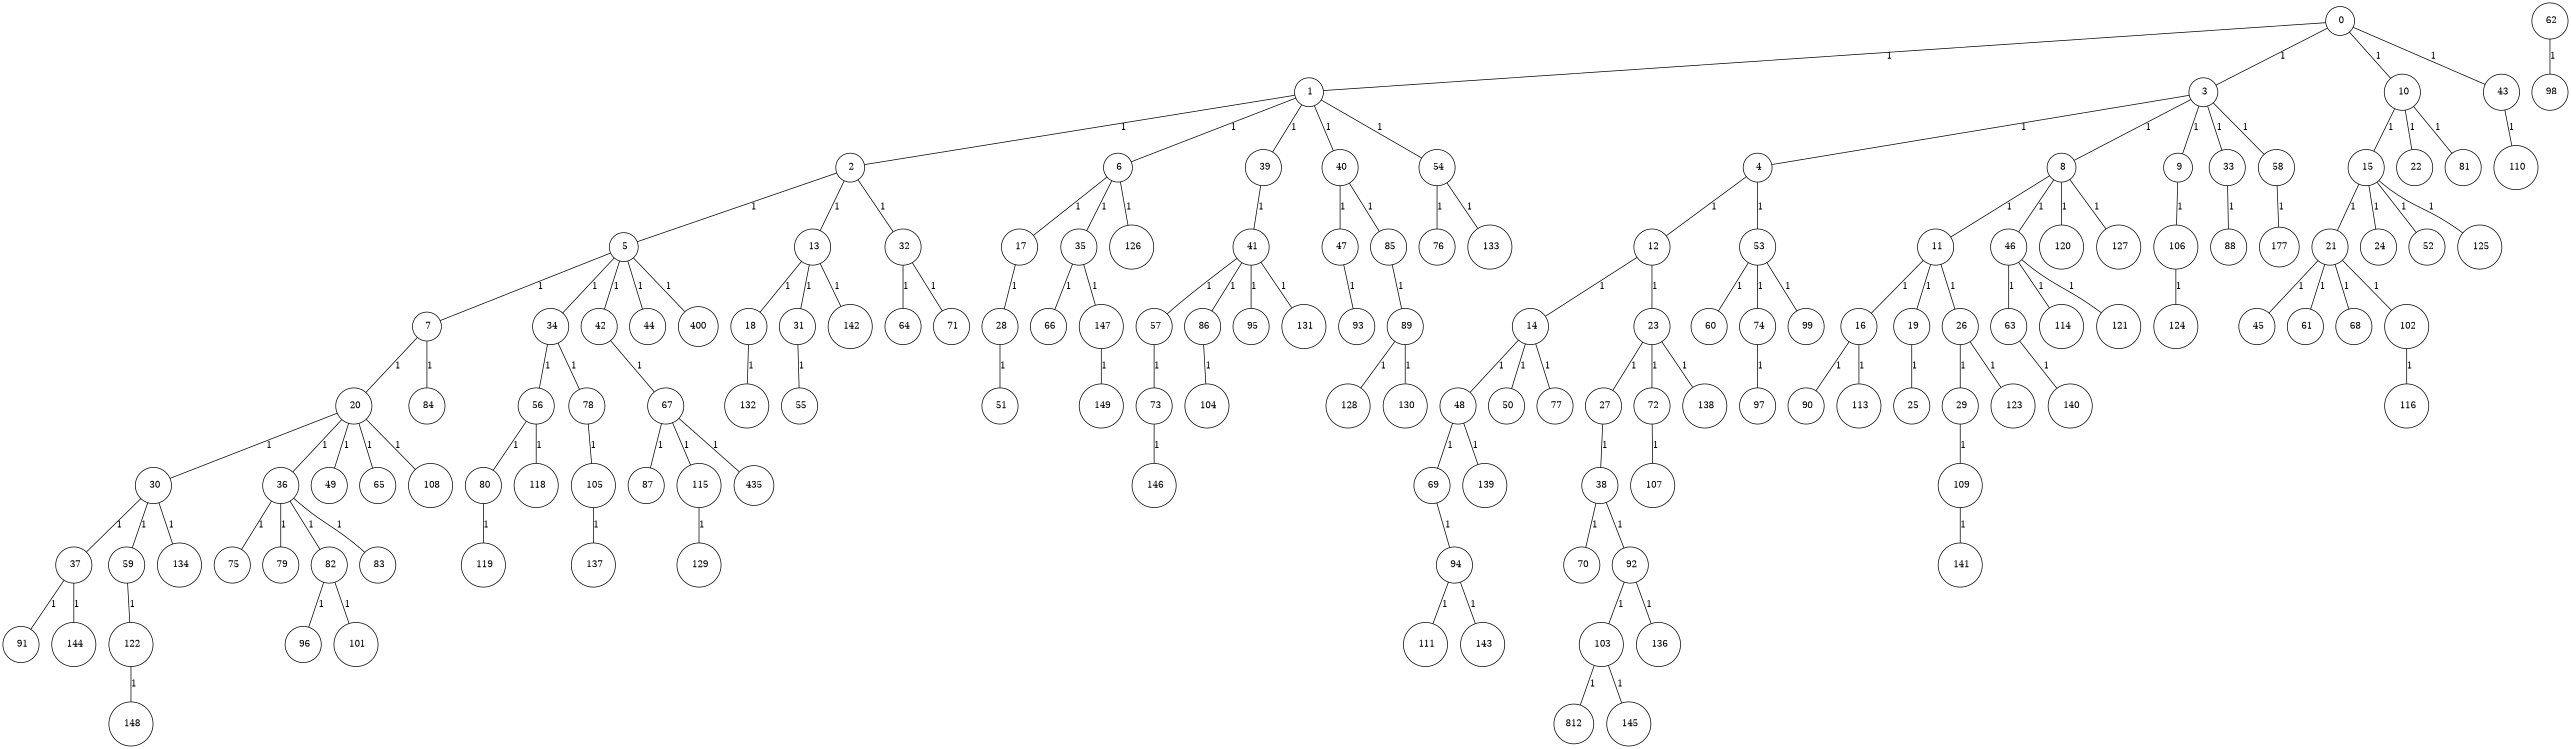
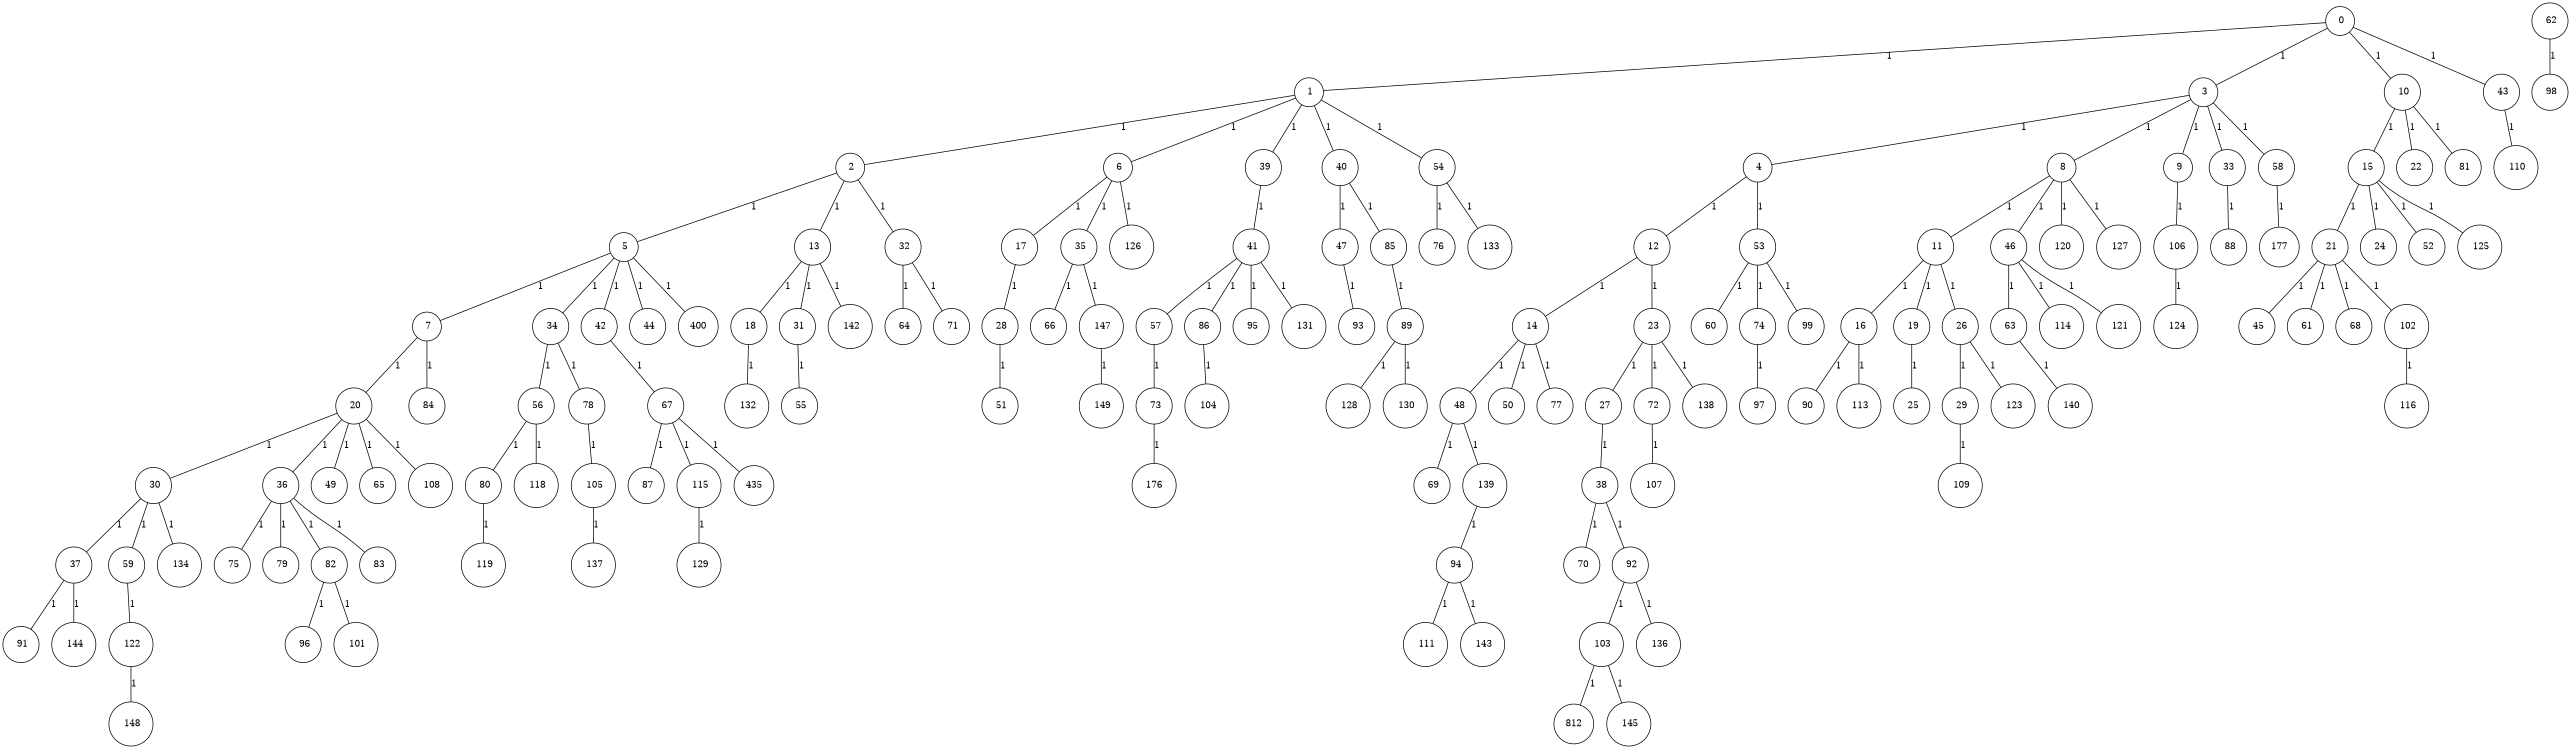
(1154, 486) -> (1154, 486)
(1443, 525) -> (1469, 527)
(1960, 565) -> none
